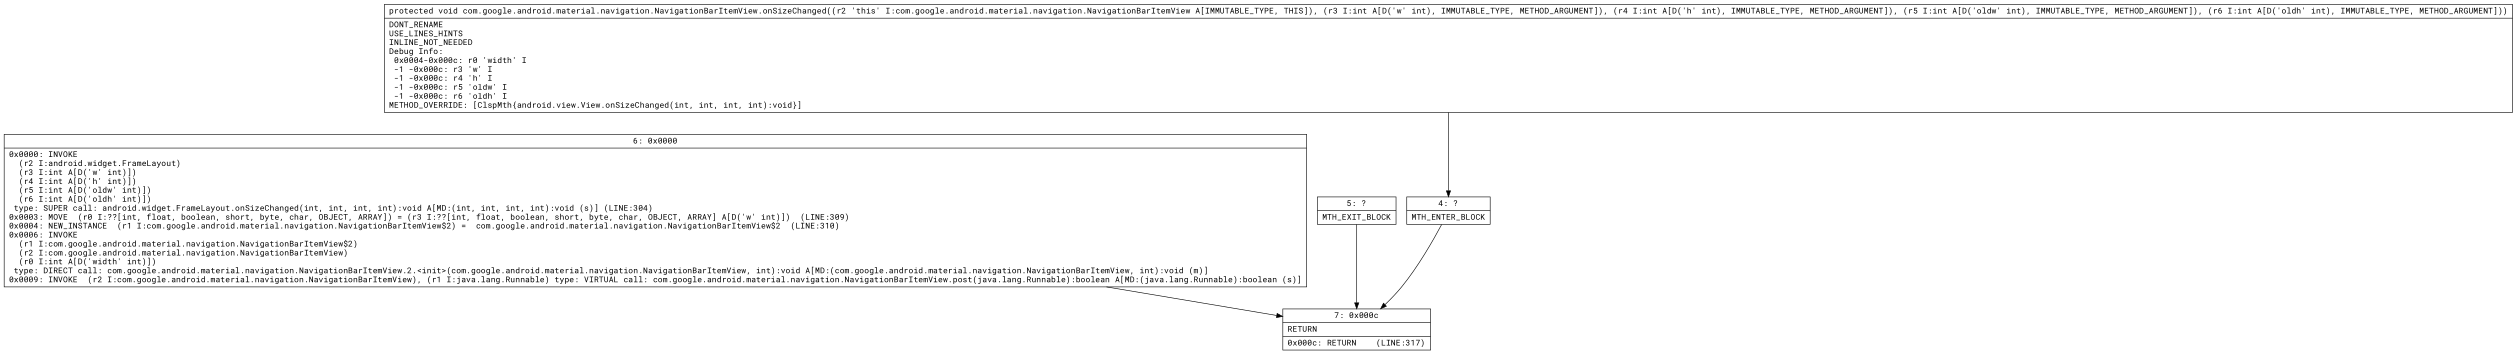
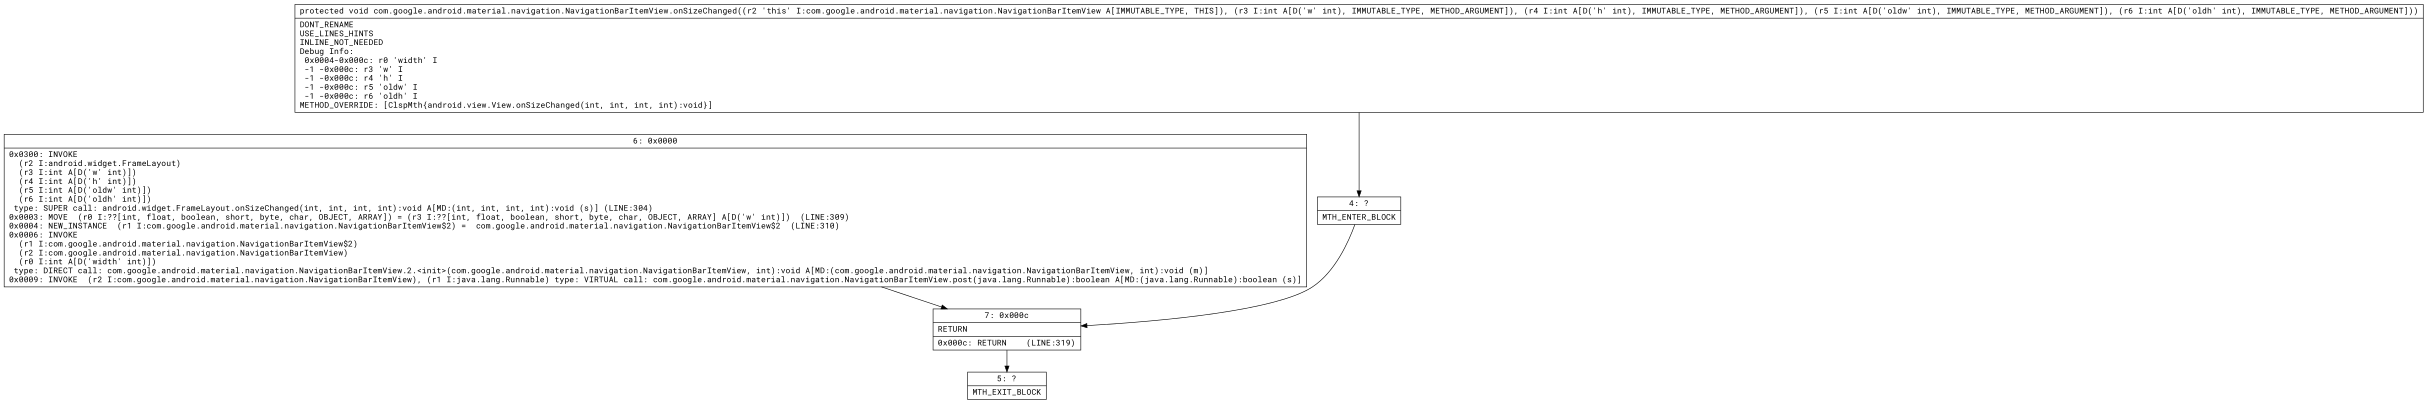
(49, 155) -> (49, 155)
(1357, 264) -> (1007, 358)
(1357, 343) -> (1007, 343)
